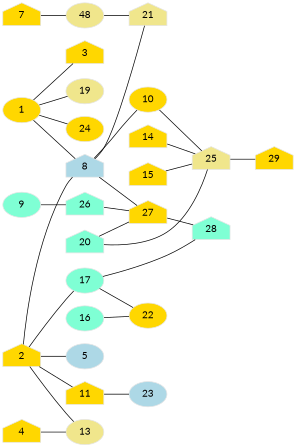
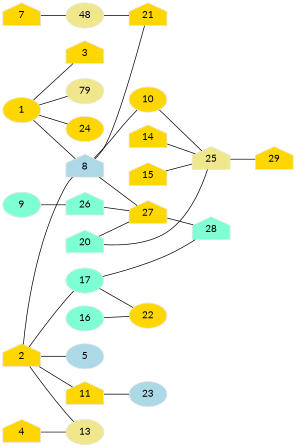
(148, 15) -> (148, 15)
(85, 91) -> (85, 91)
